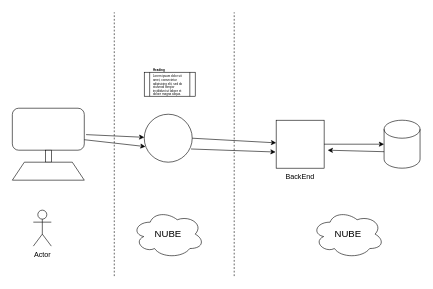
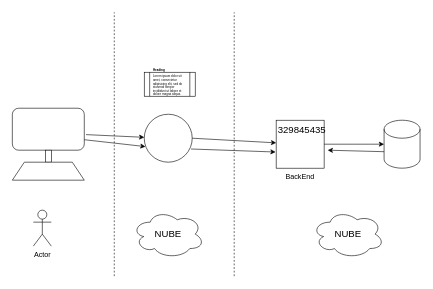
none -> (302, 129)
